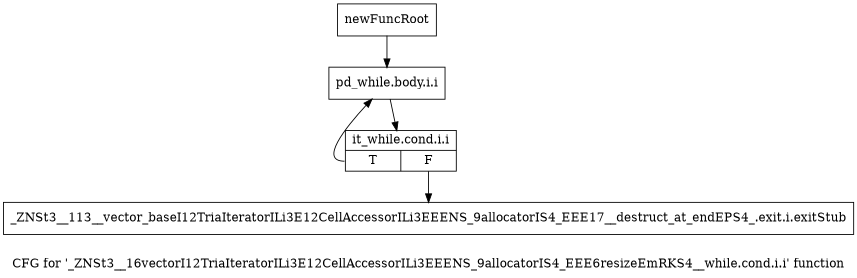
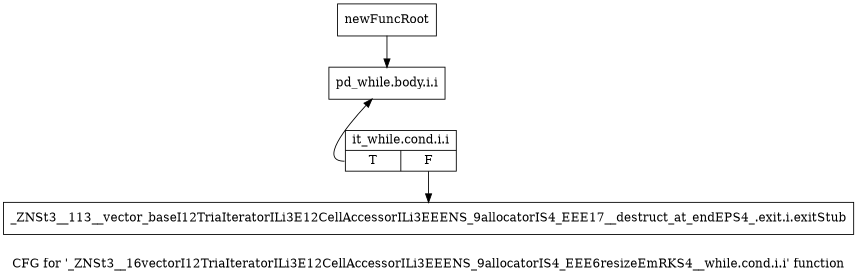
(393, 111) -> none
